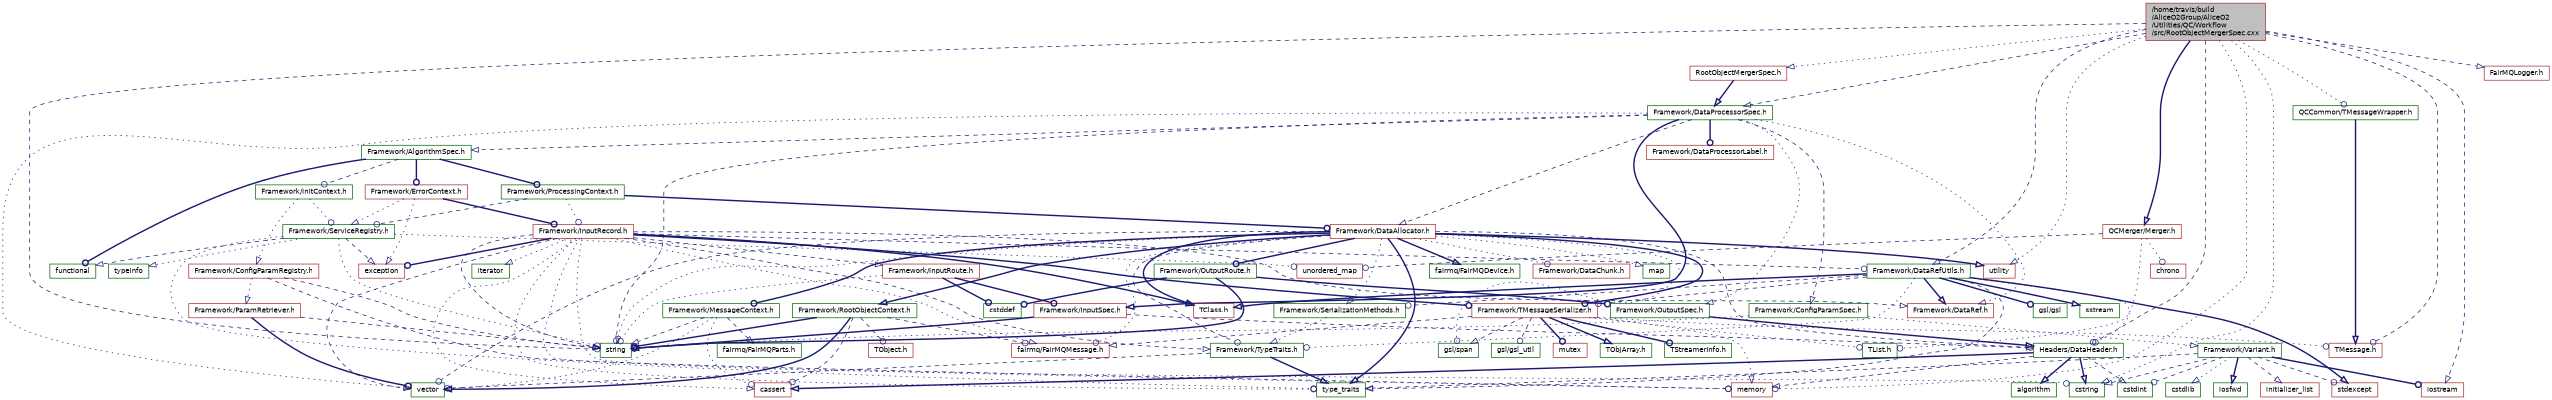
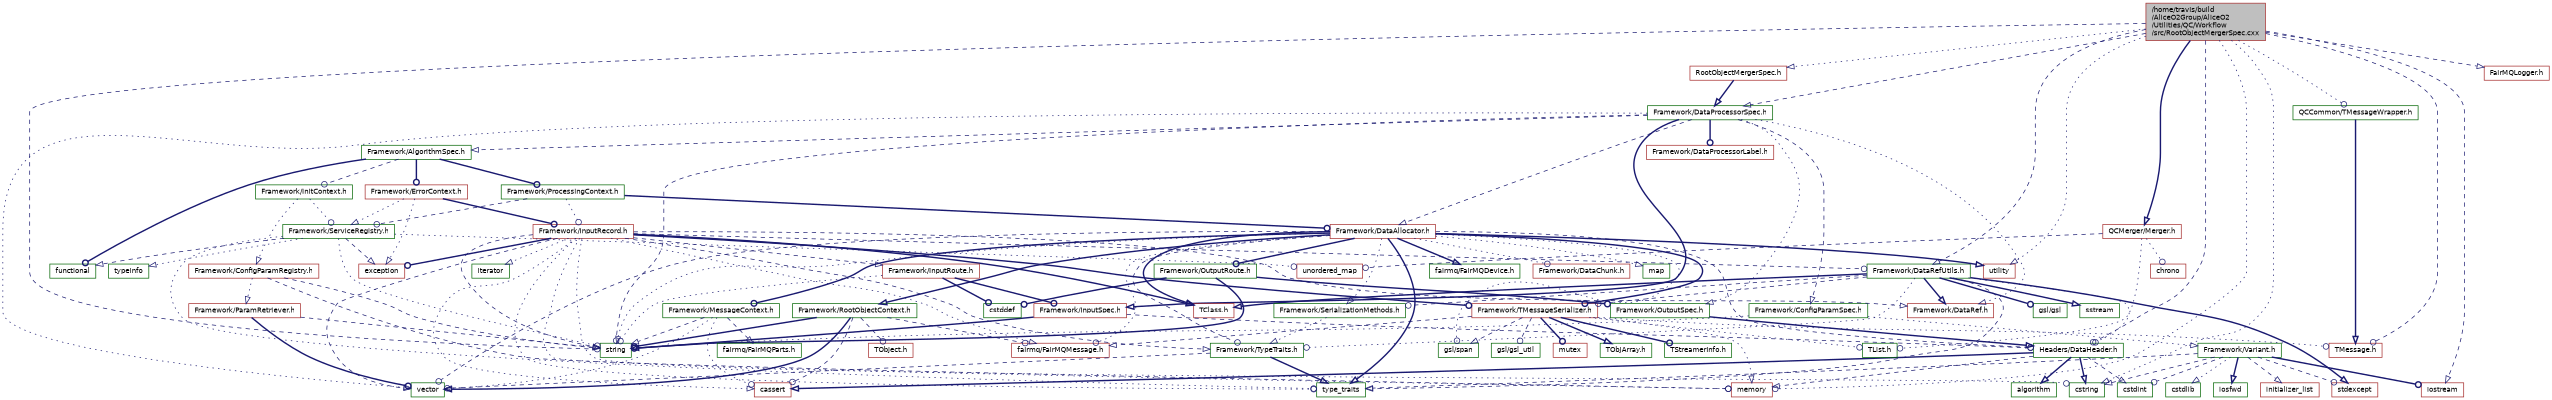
(1532, 331) -> (1532, 331)
